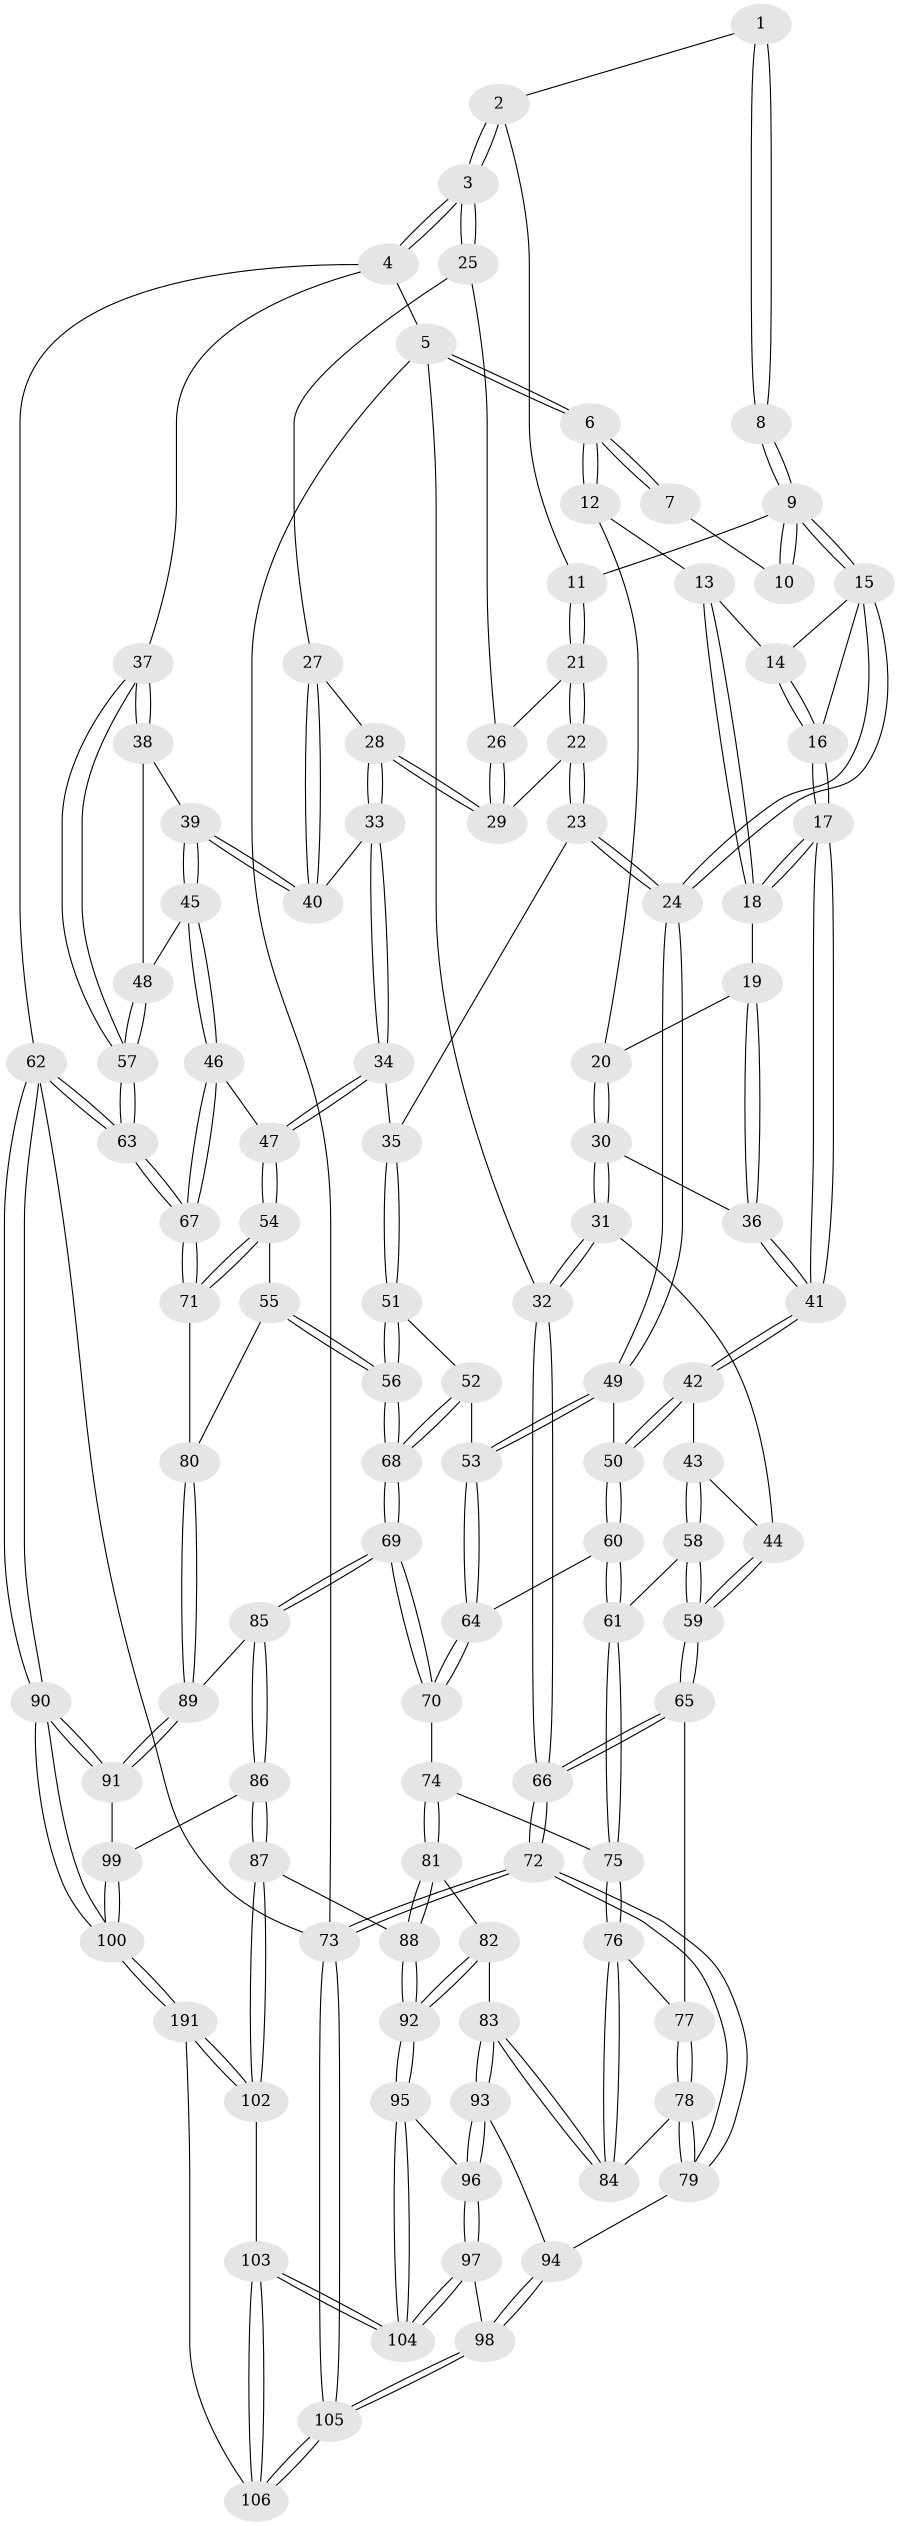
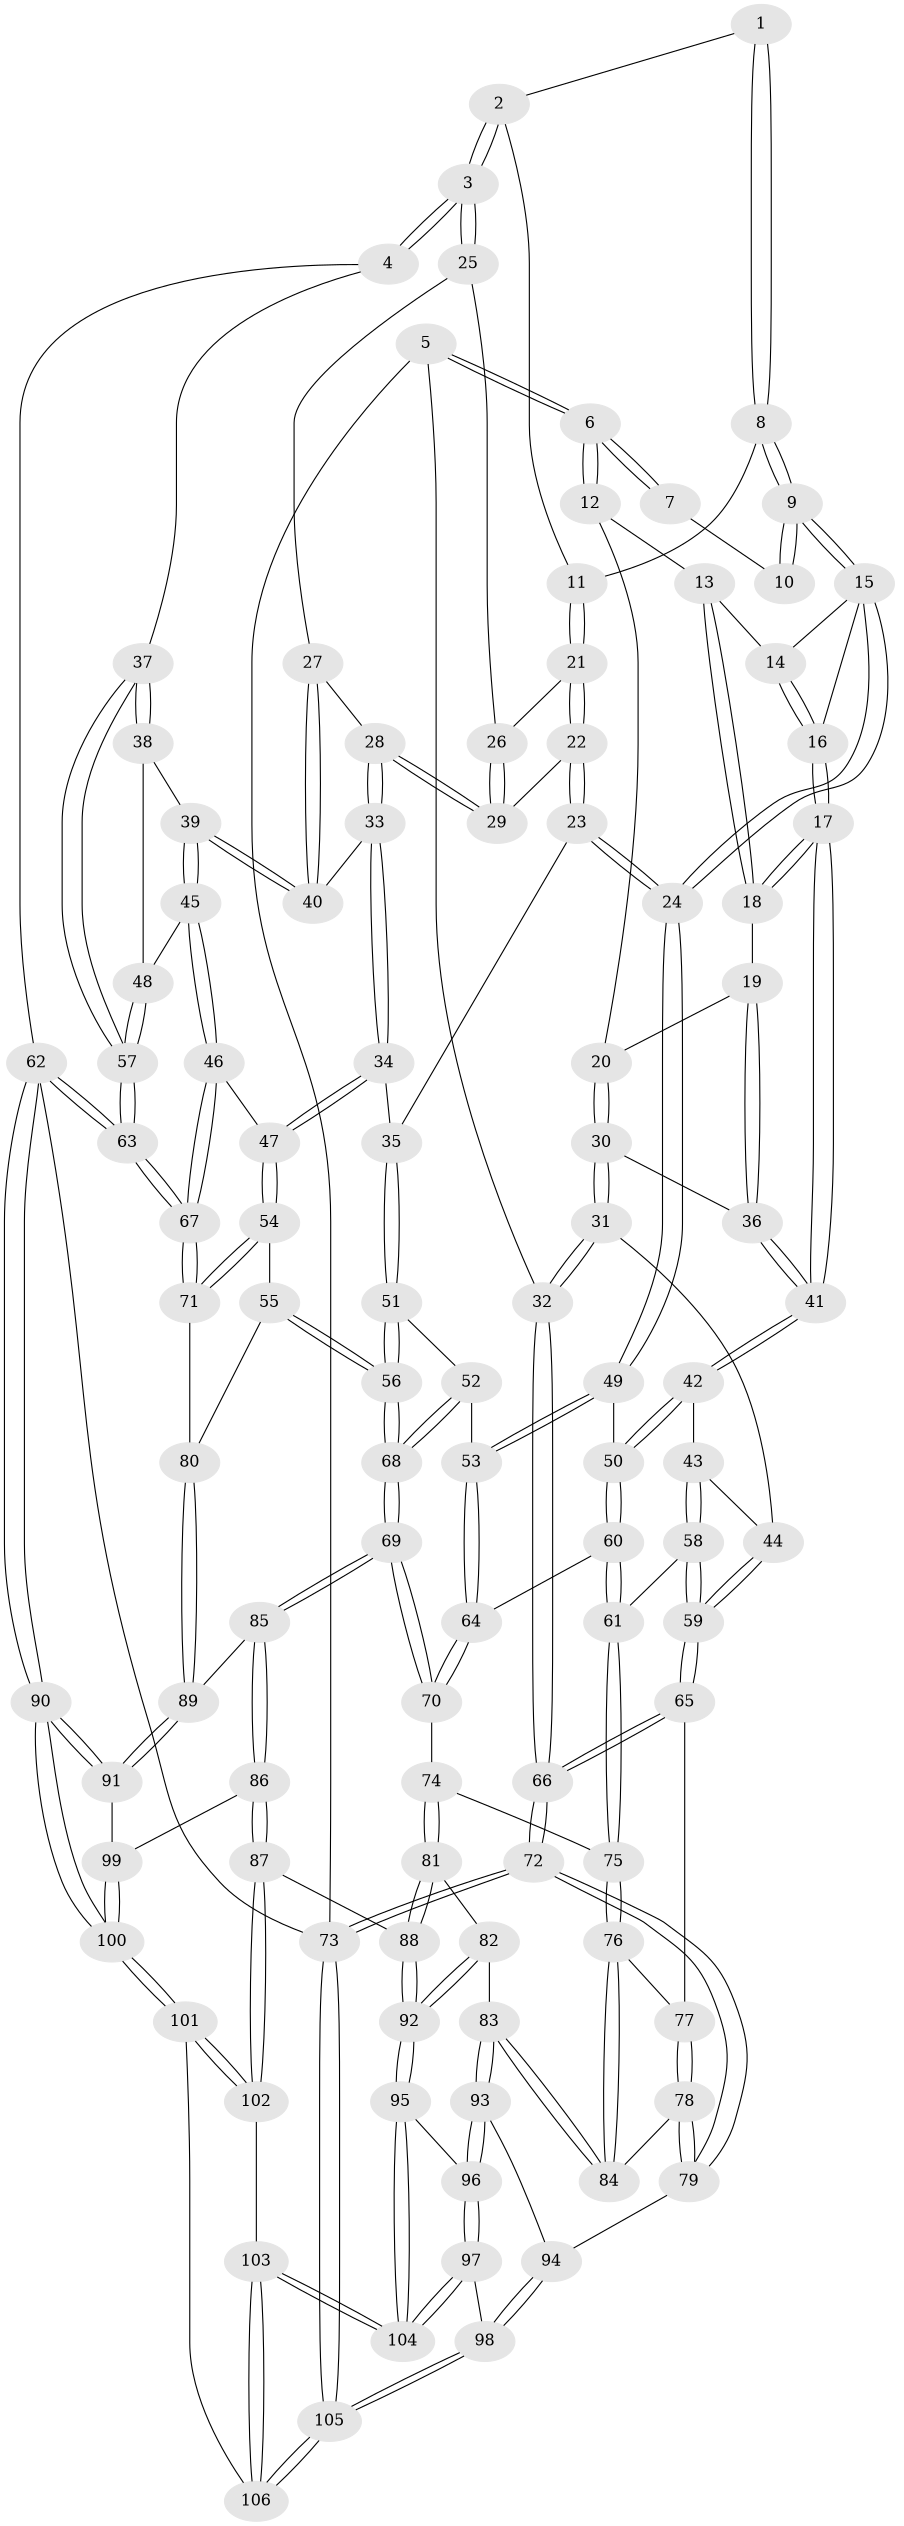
(405, 299) -> none
(686, 546) -> (696, 535)
(185, 2022) -> (185, 2022)
